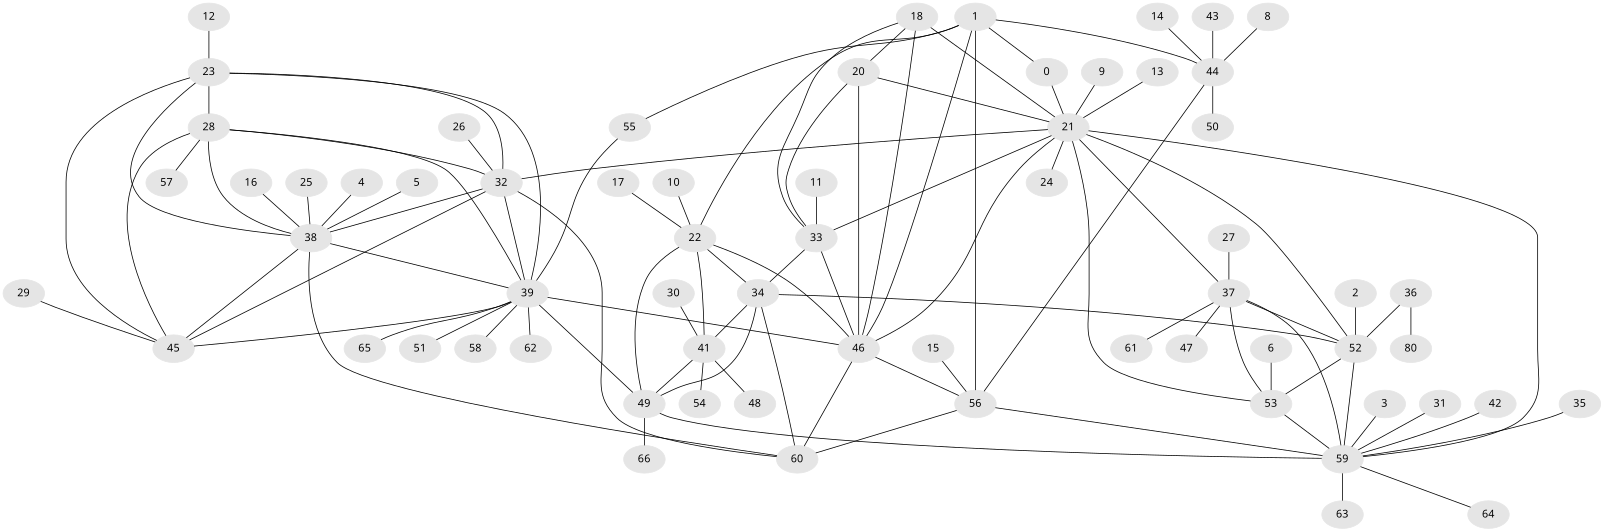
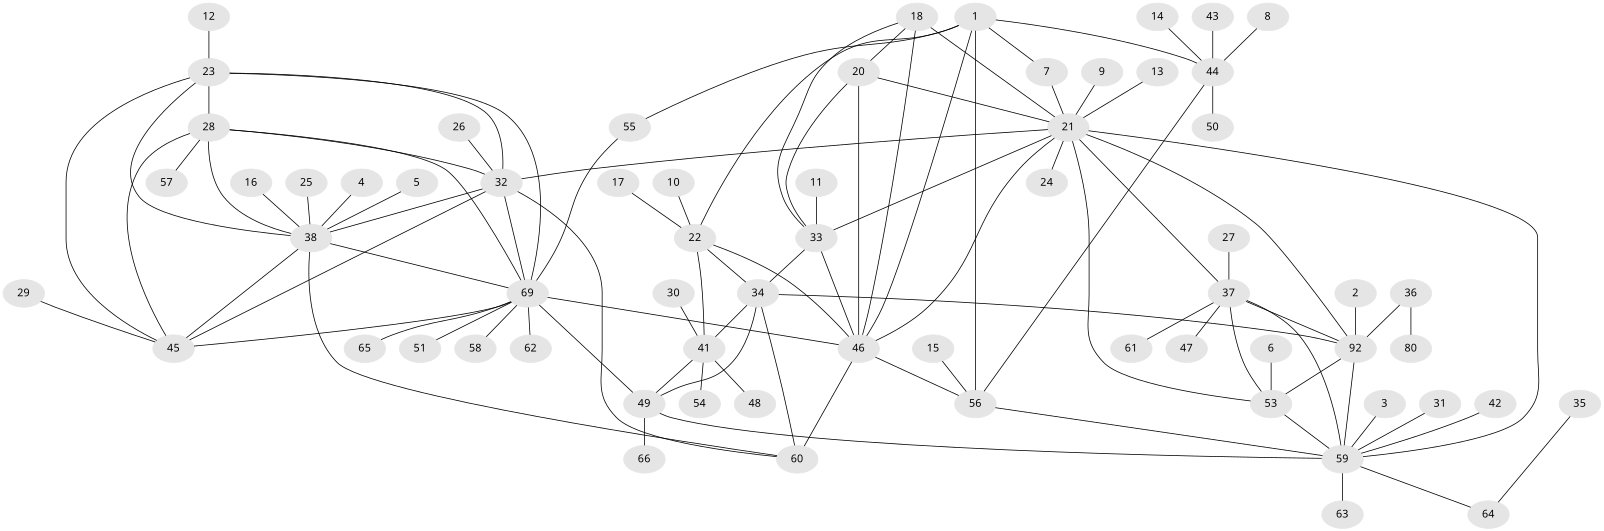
(1047, 72) -> (1047, 72)
(528, 293) -> (528, 293)
(638, 307) -> none
(1356, 349) -> (1356, 349)
(886, 432) -> none
(1464, 439) -> (1534, 459)
